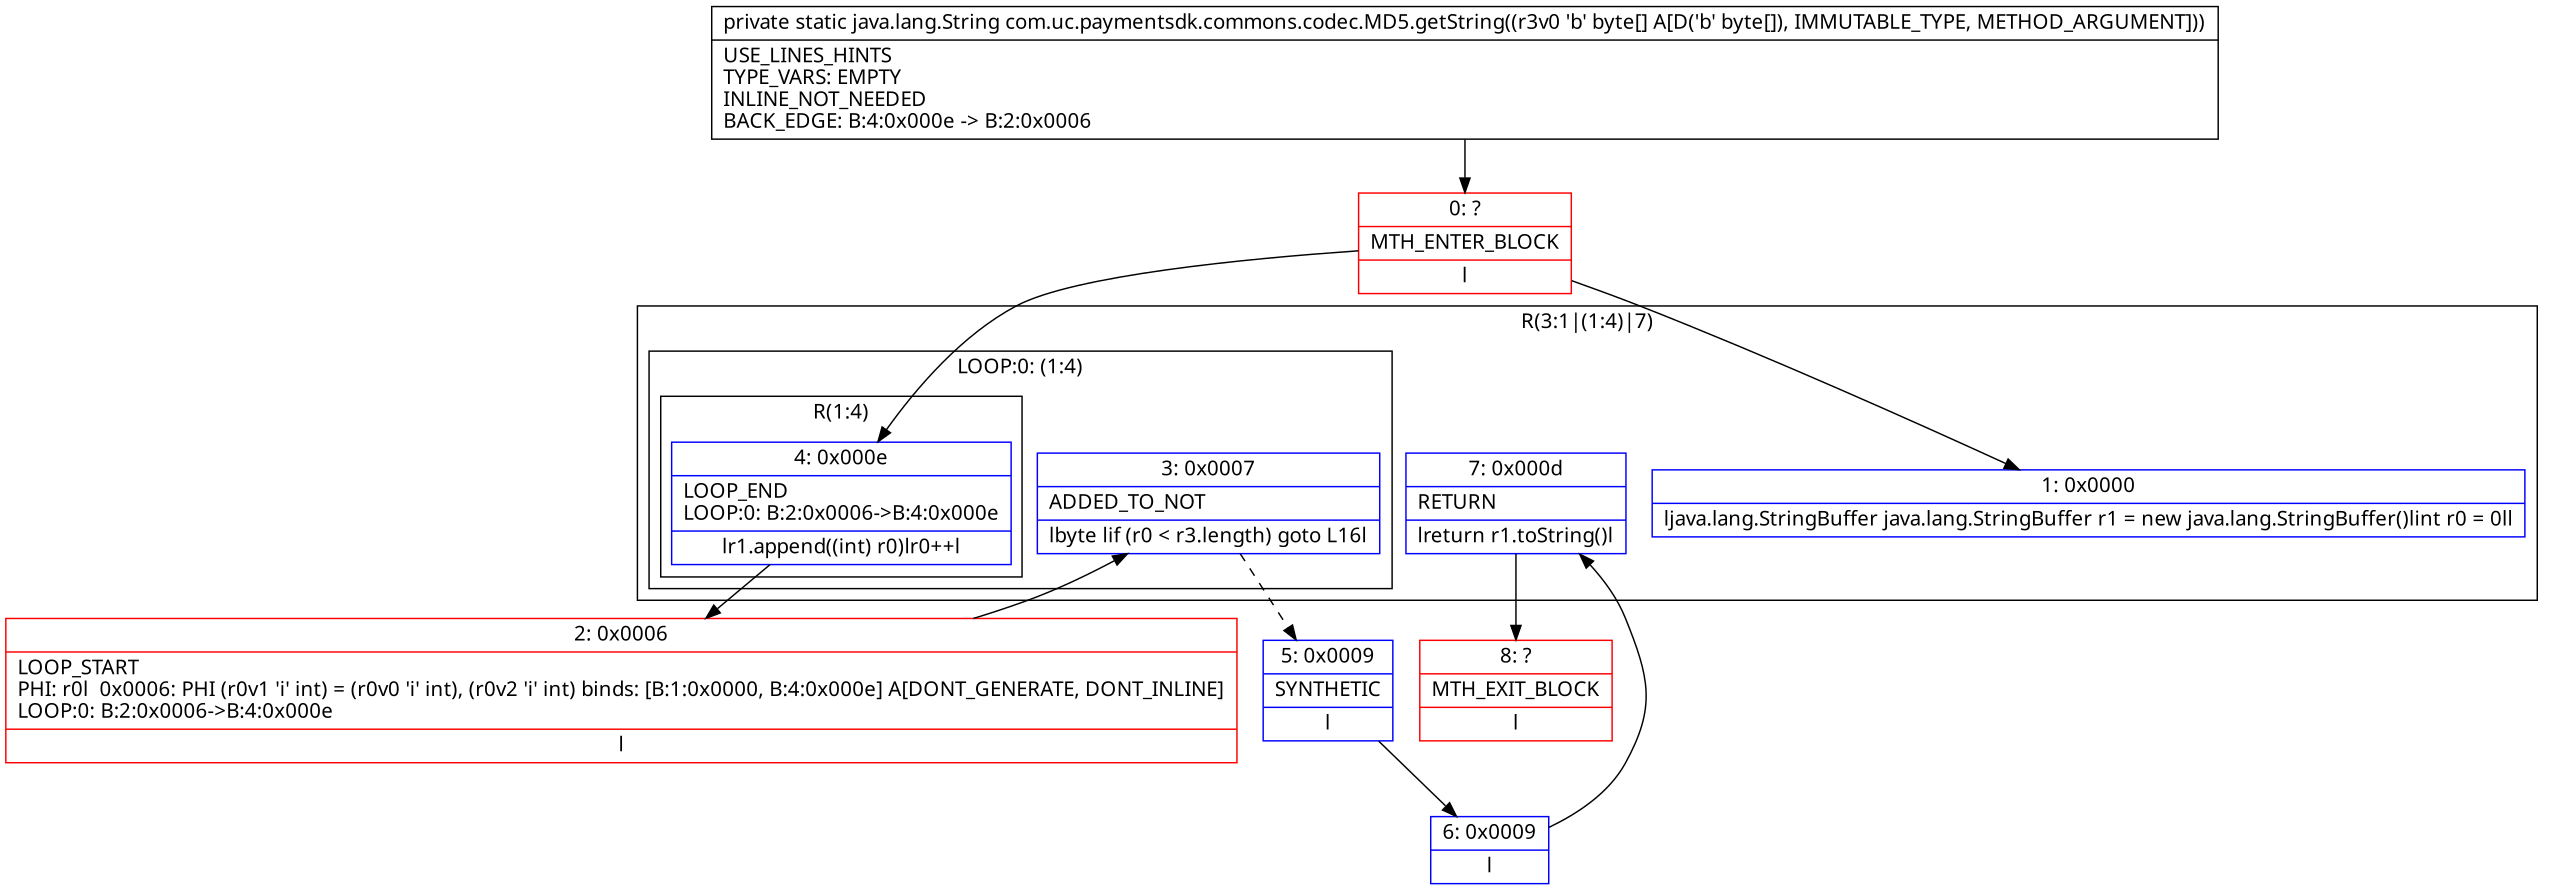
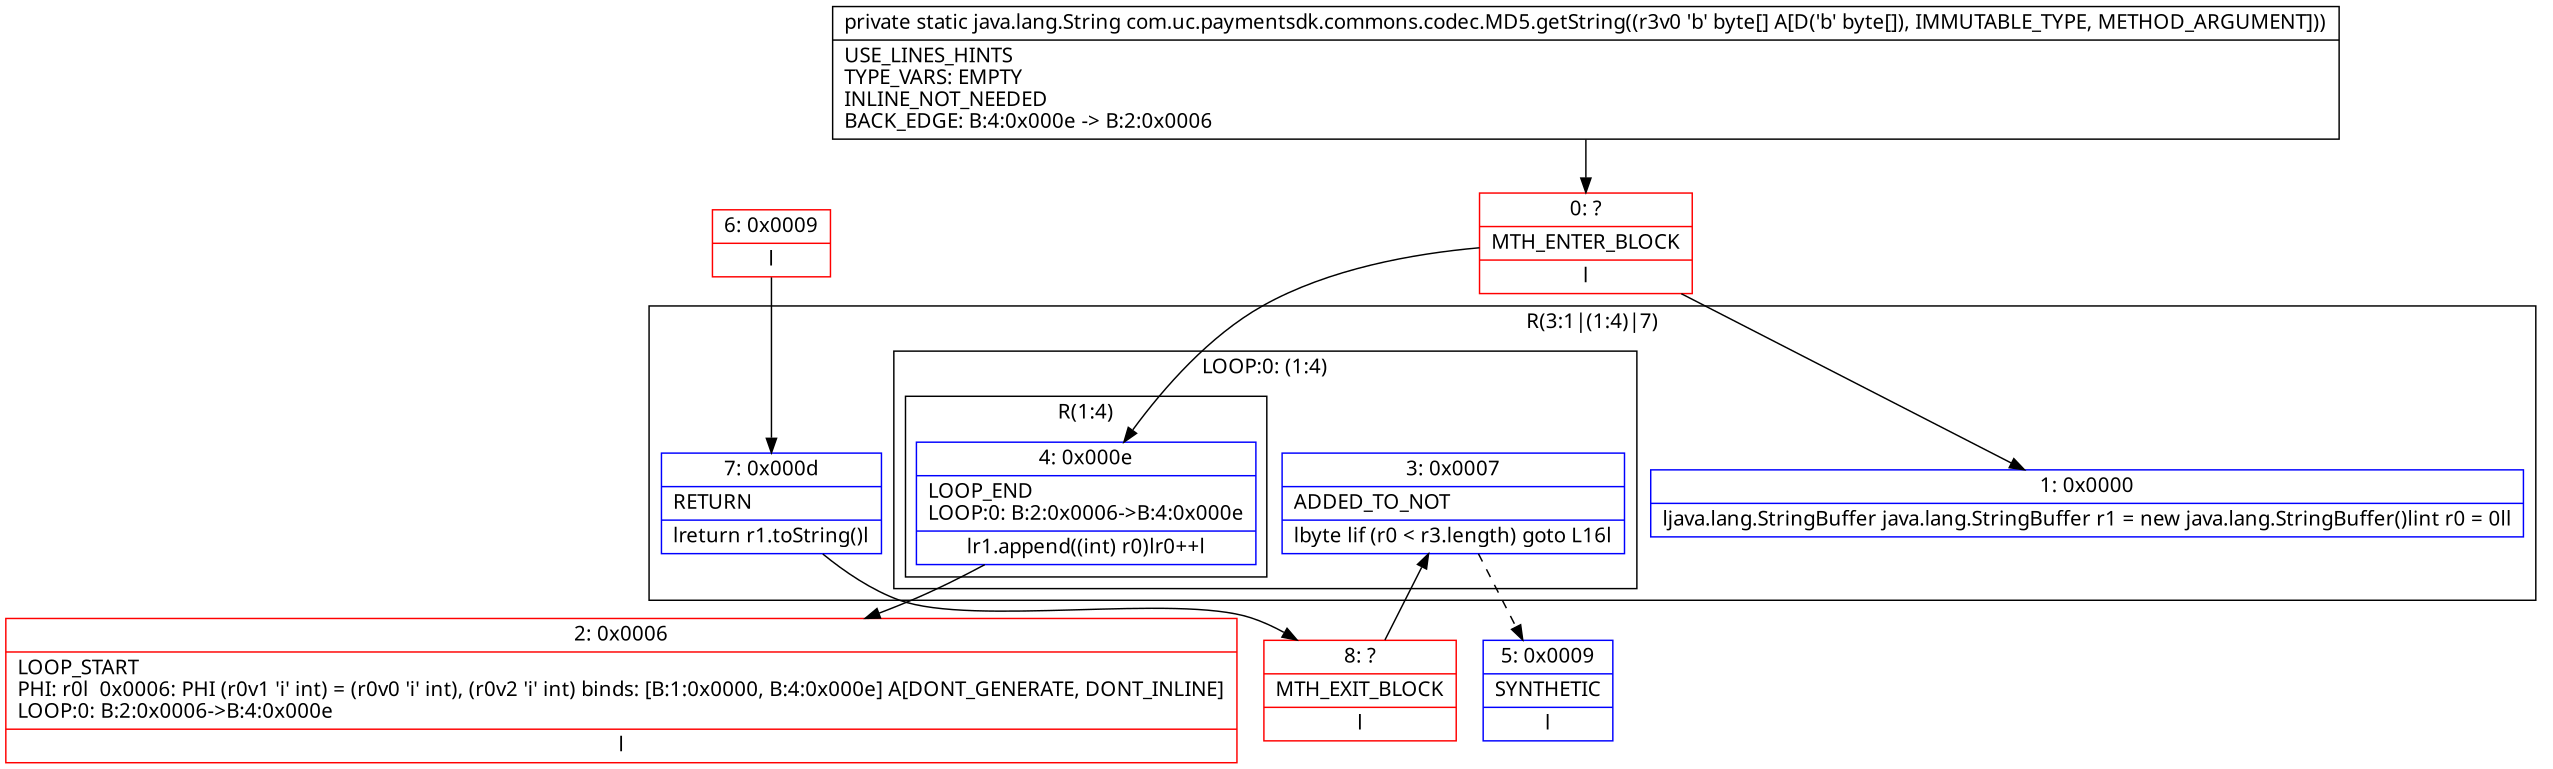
(1077, 580) -> (1401, 609)
(1412, 774) -> none
(1490, 850) -> (771, 243)
